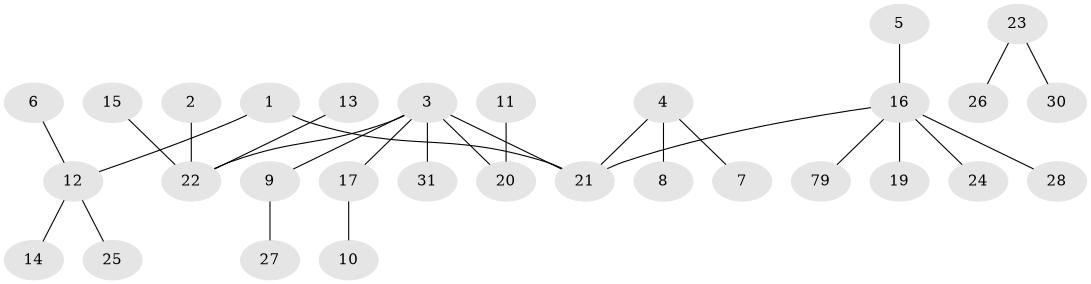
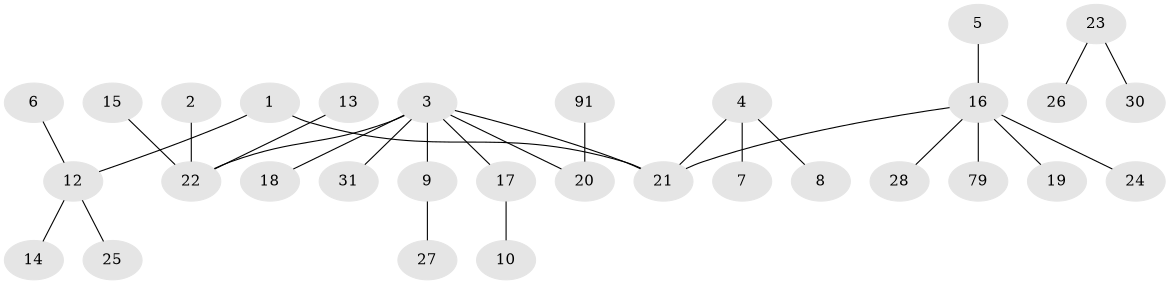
(506, 103) -> (585, 103)
none -> (270, 181)
